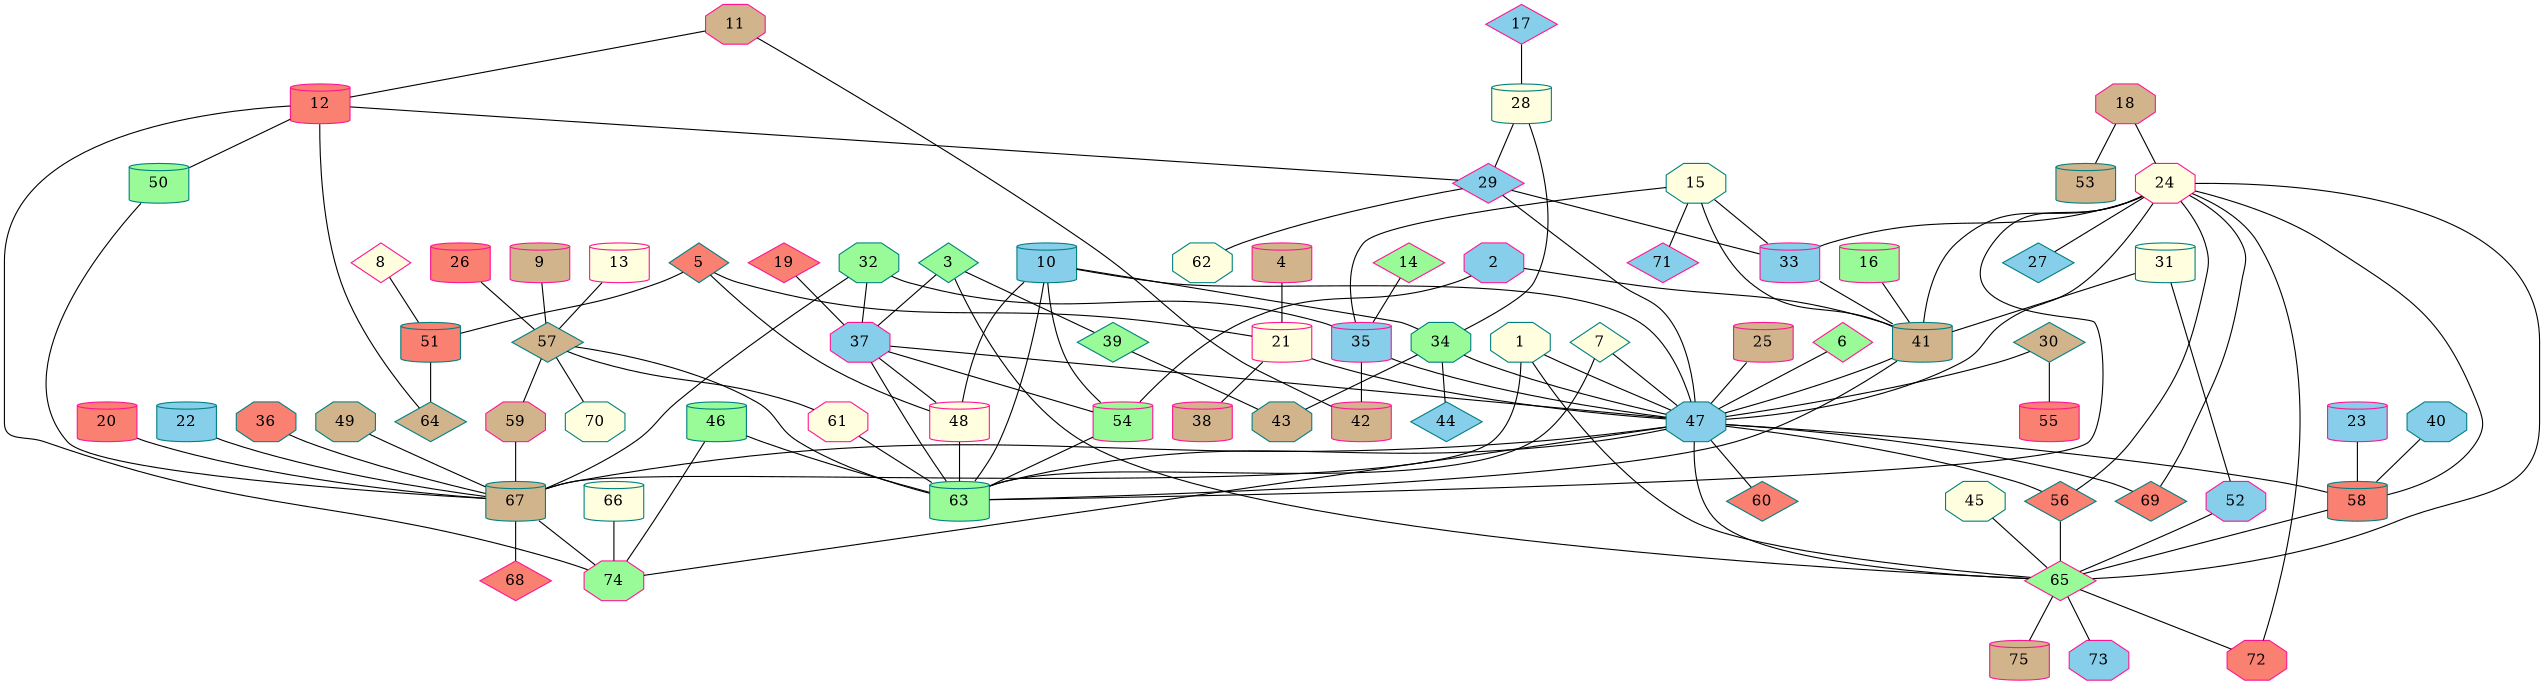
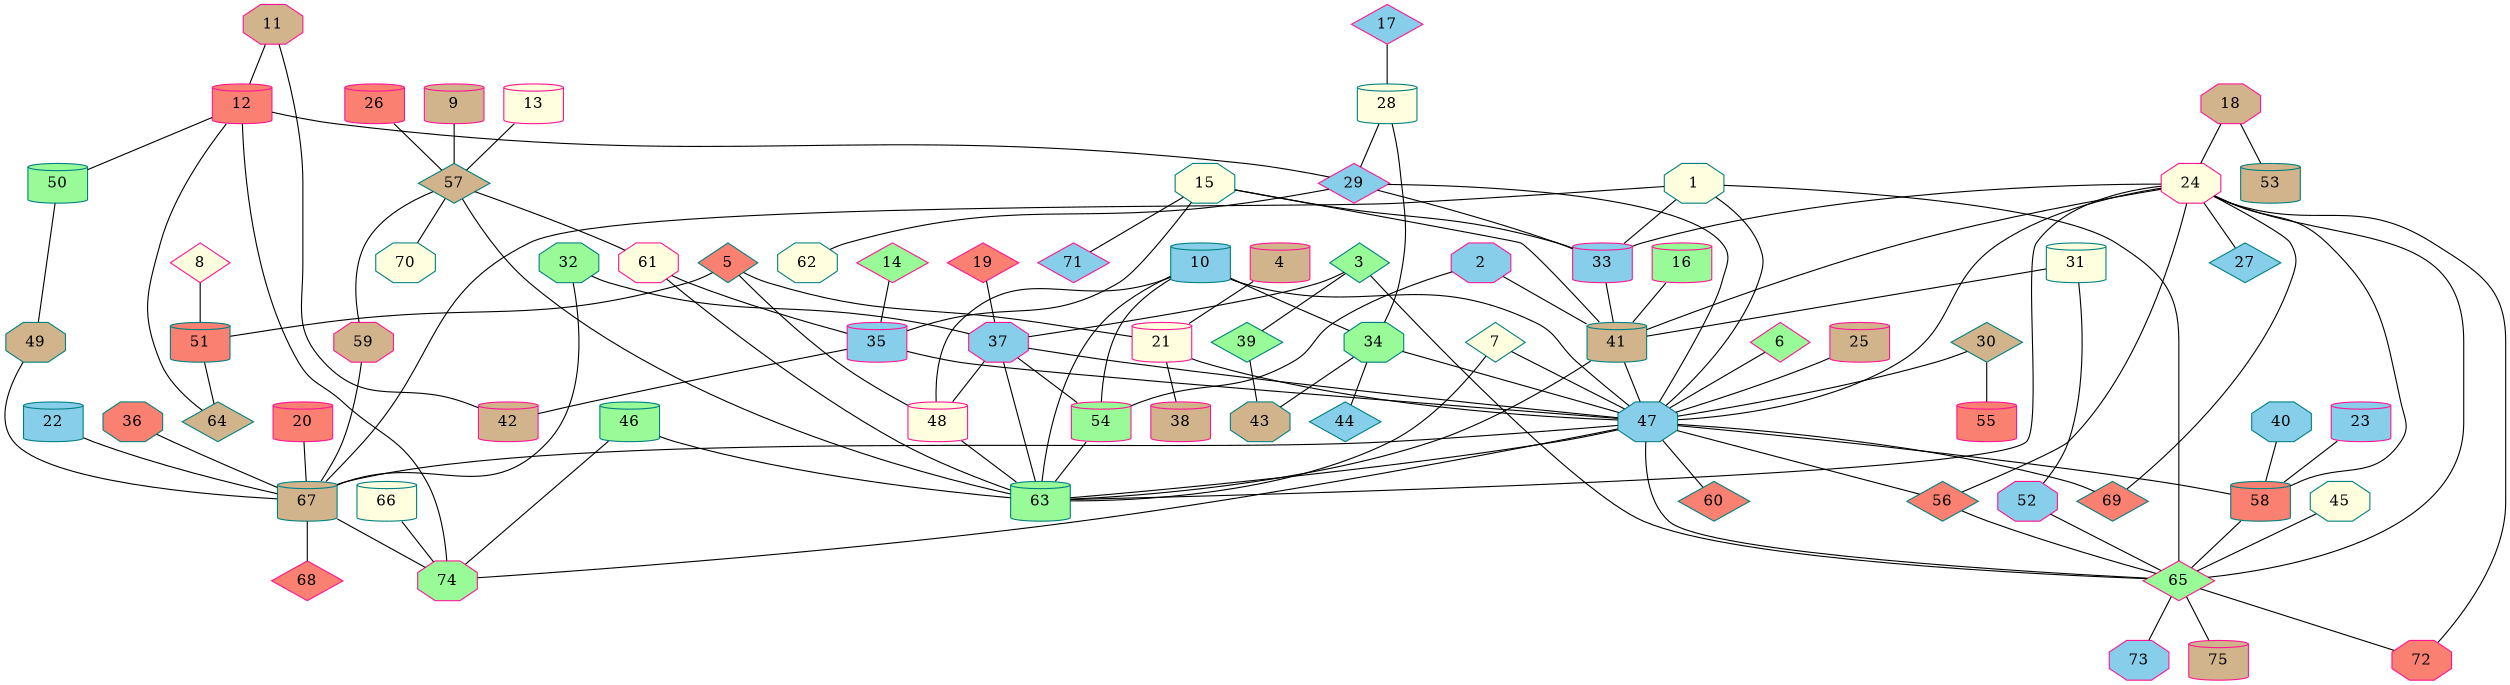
none -> (1650, 222)
(1111, 303) -> (732, 299)
(157, 467) -> (47, 263)
